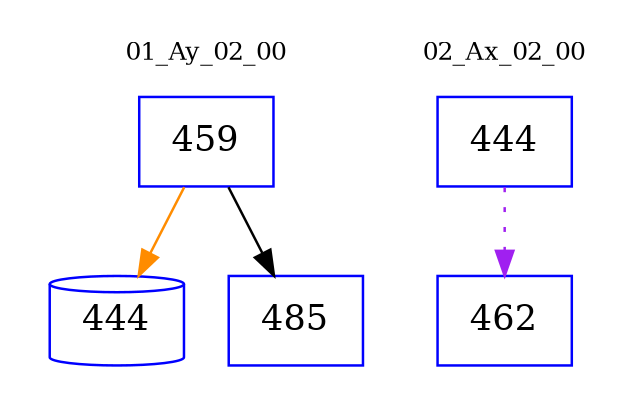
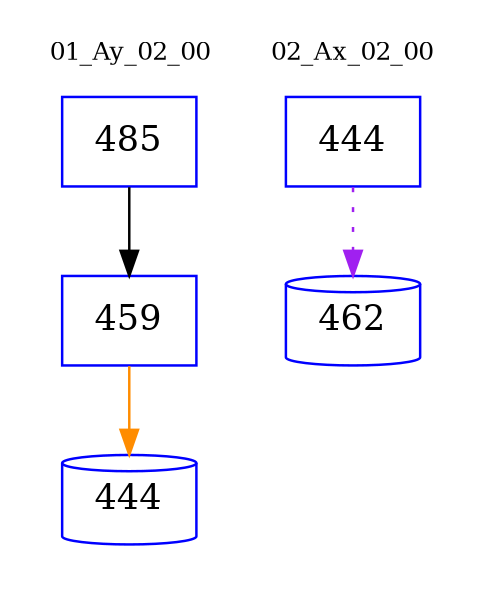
(245, 220) -> (129, 219)
(505, 321) -> (353, 321)
